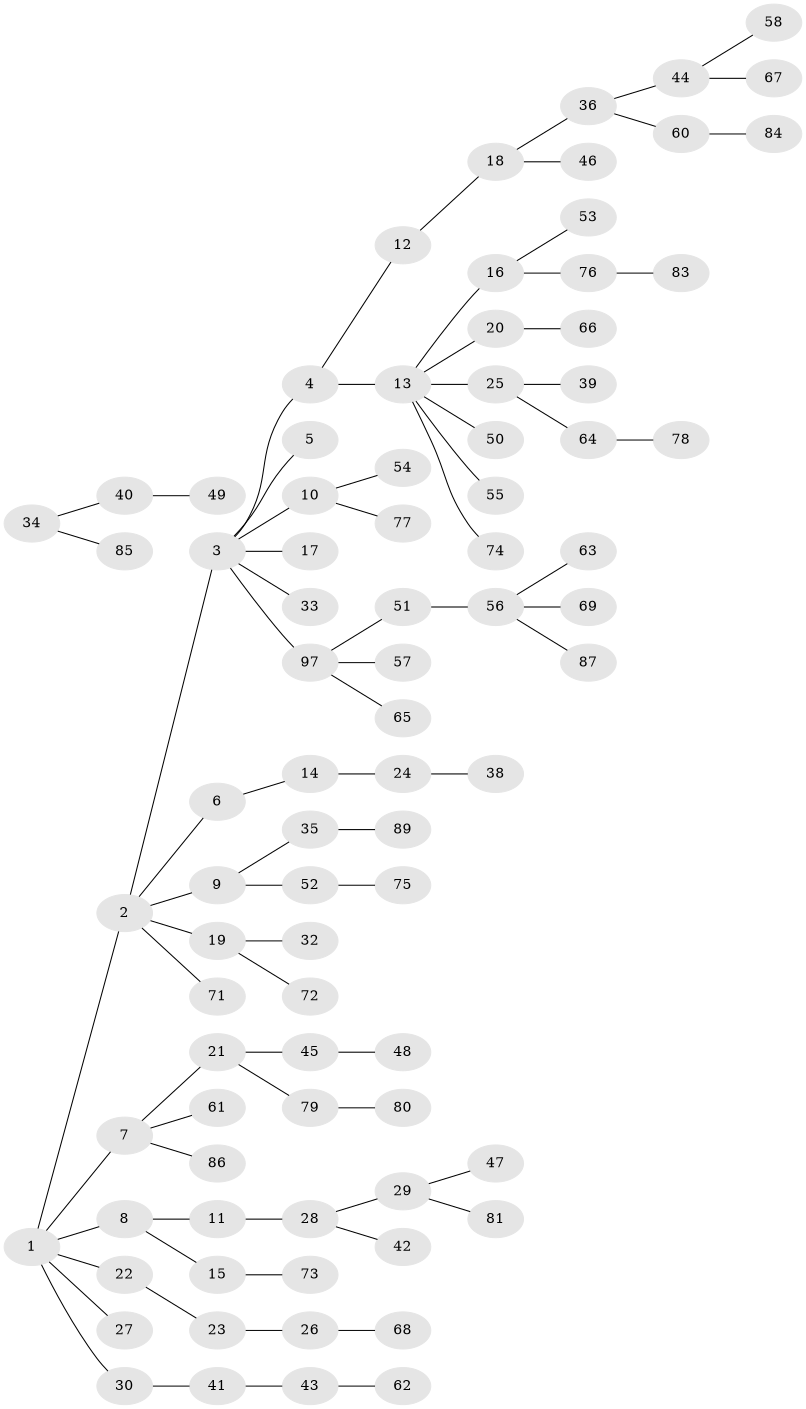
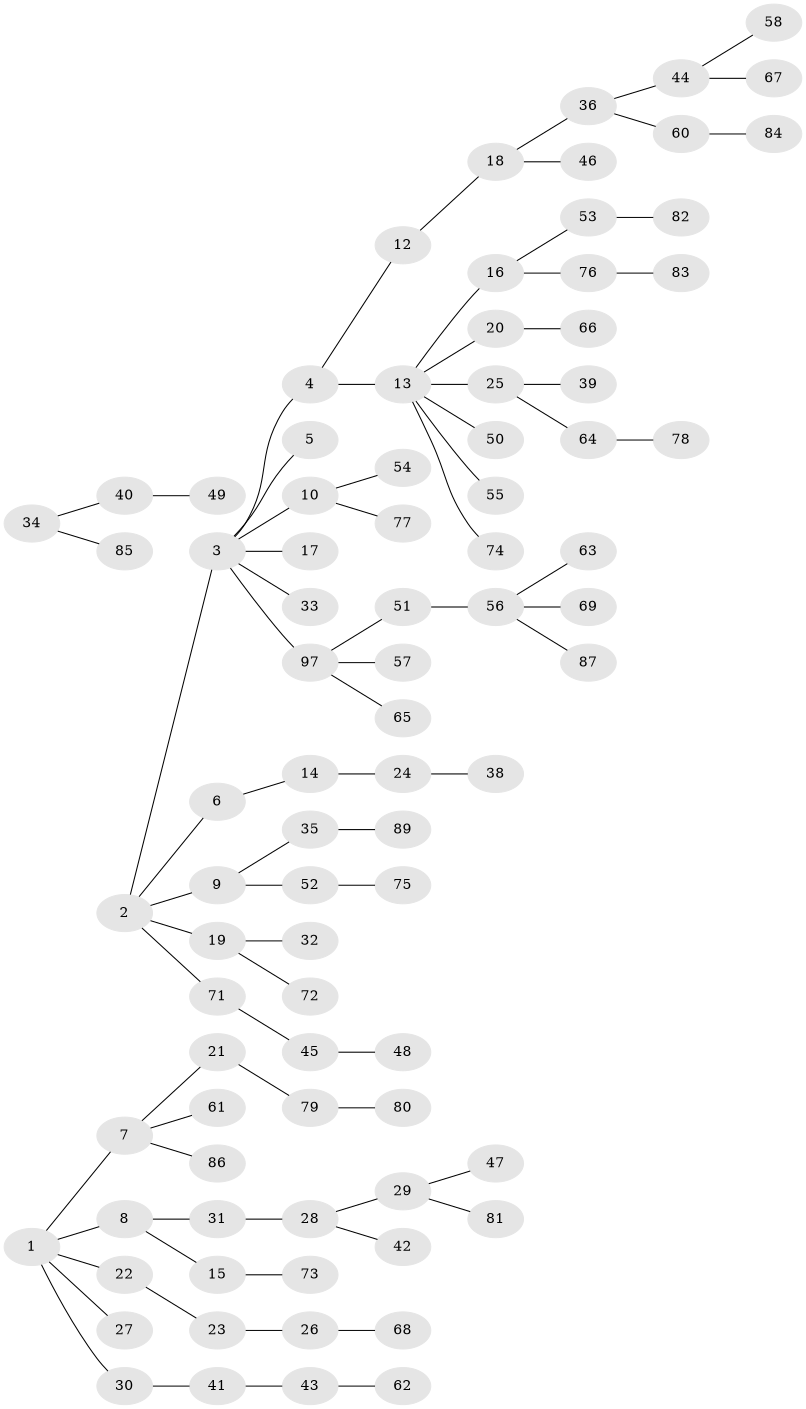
none -> (681, 217)
(264, 1052) -> (264, 1024)
(78, 1080) -> none
(217, 1219) -> (217, 1219)
